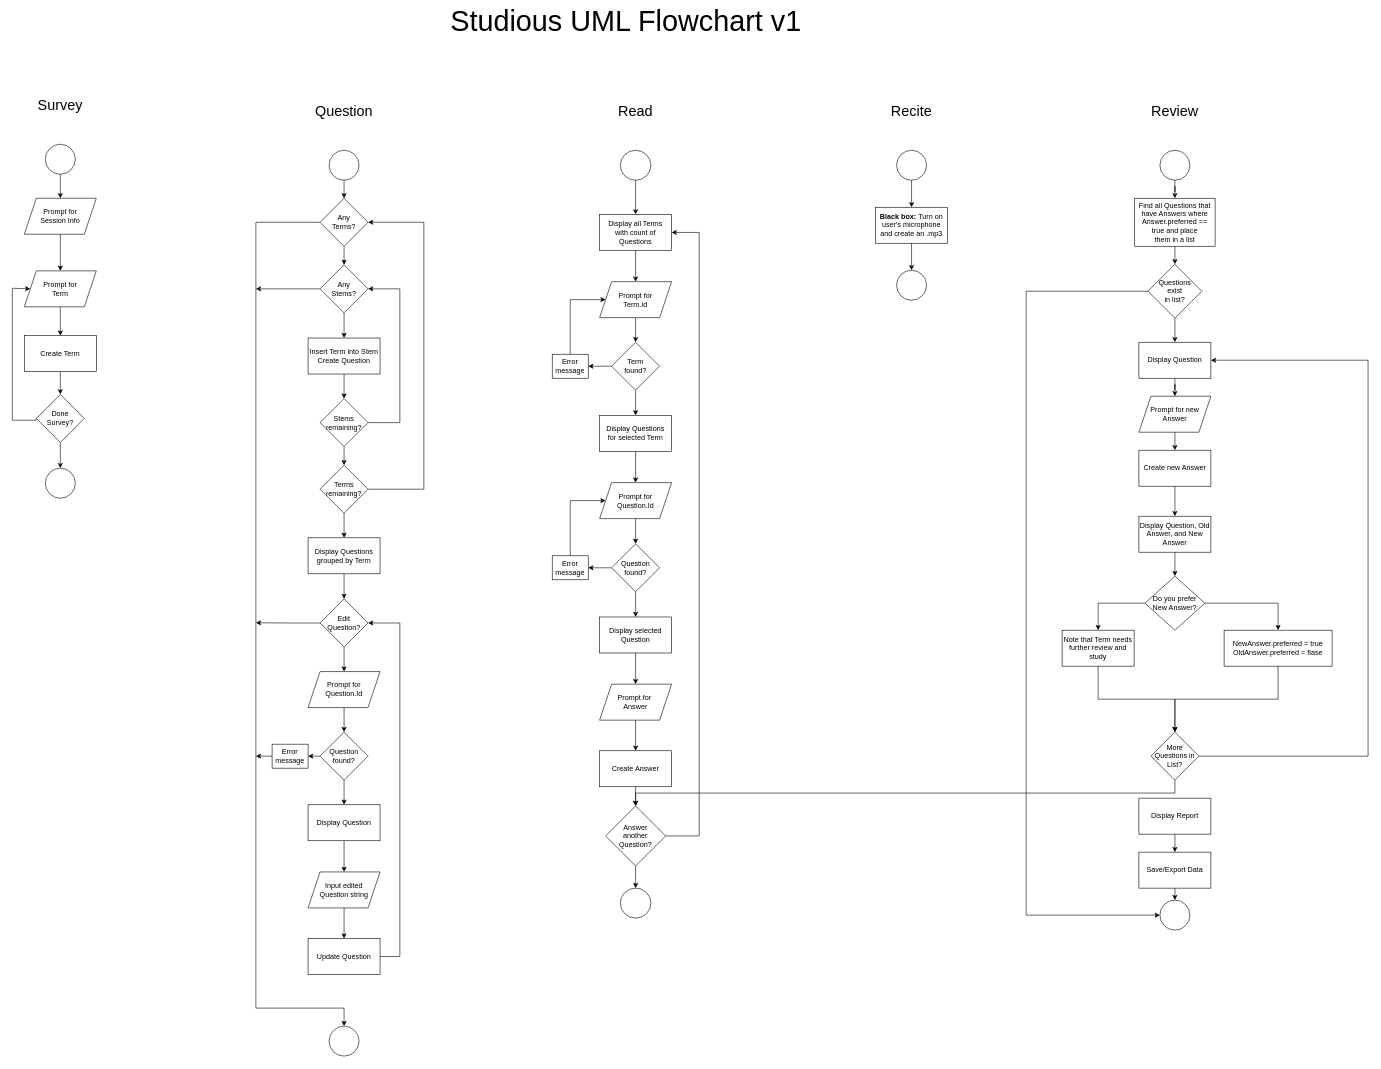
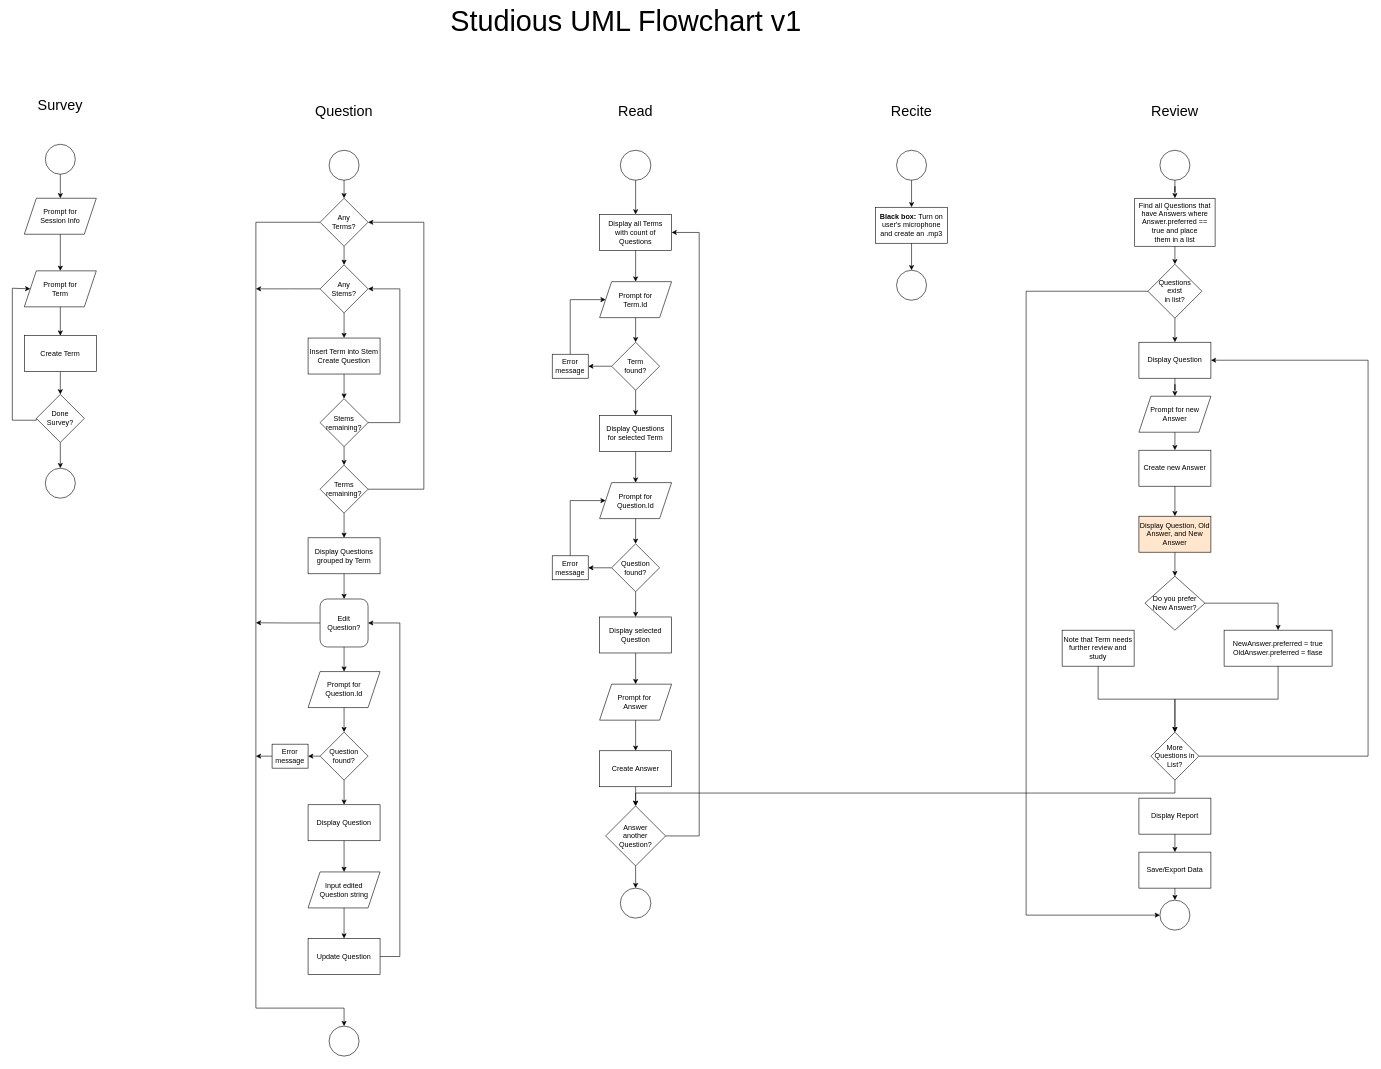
(1175, 534) -> (1175, 534)
(1098, 603) -> none
(344, 623) -> (344, 623)
